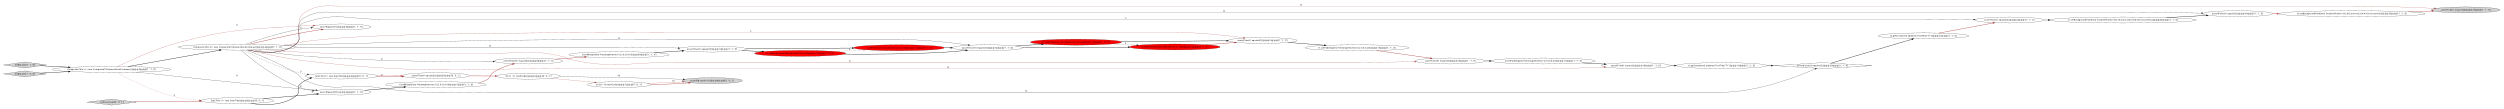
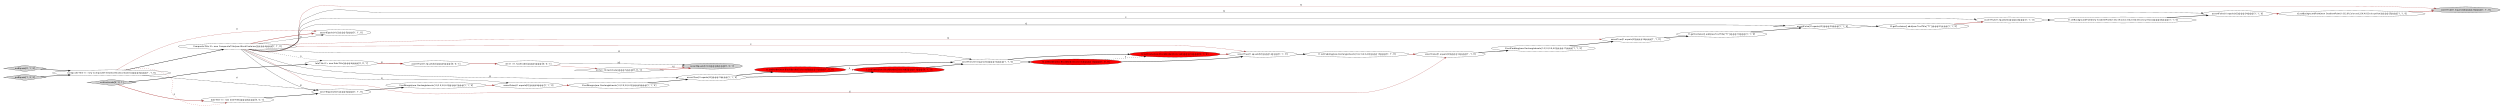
(619, 85) -> (619, 70)
(286, 101) -> (217, 71)
